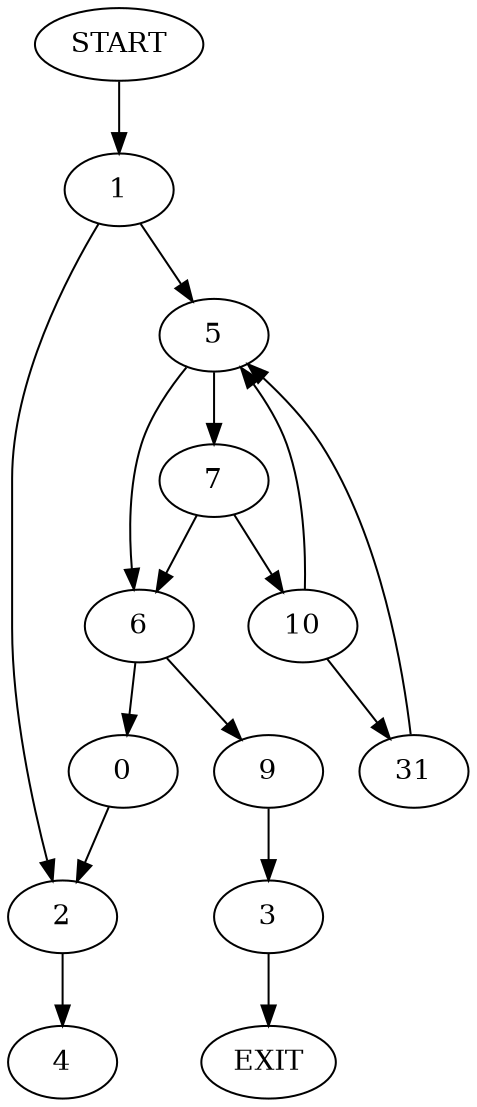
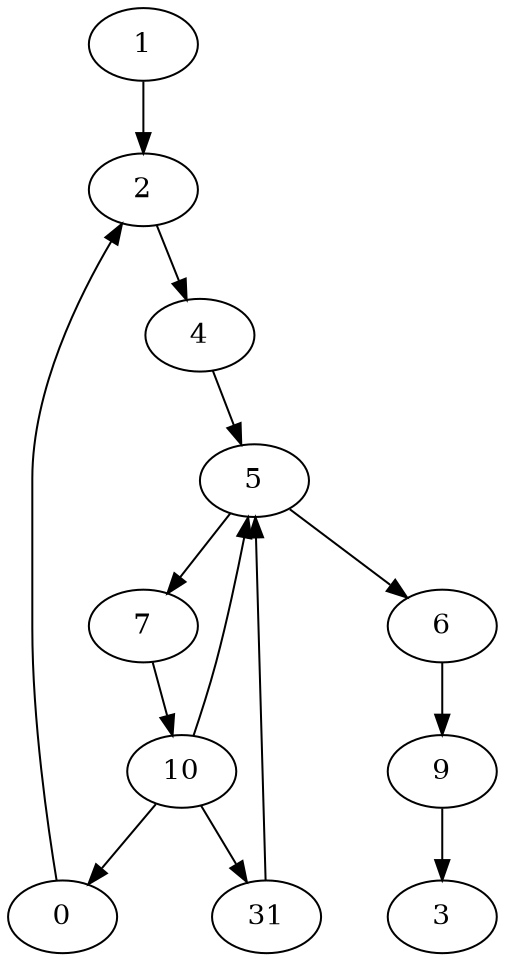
(119, 44) -> none
(161, 254) -> (223, 398)
(181, 544) -> none
(132, 689) -> (129, 836)
(269, 1062) -> none
